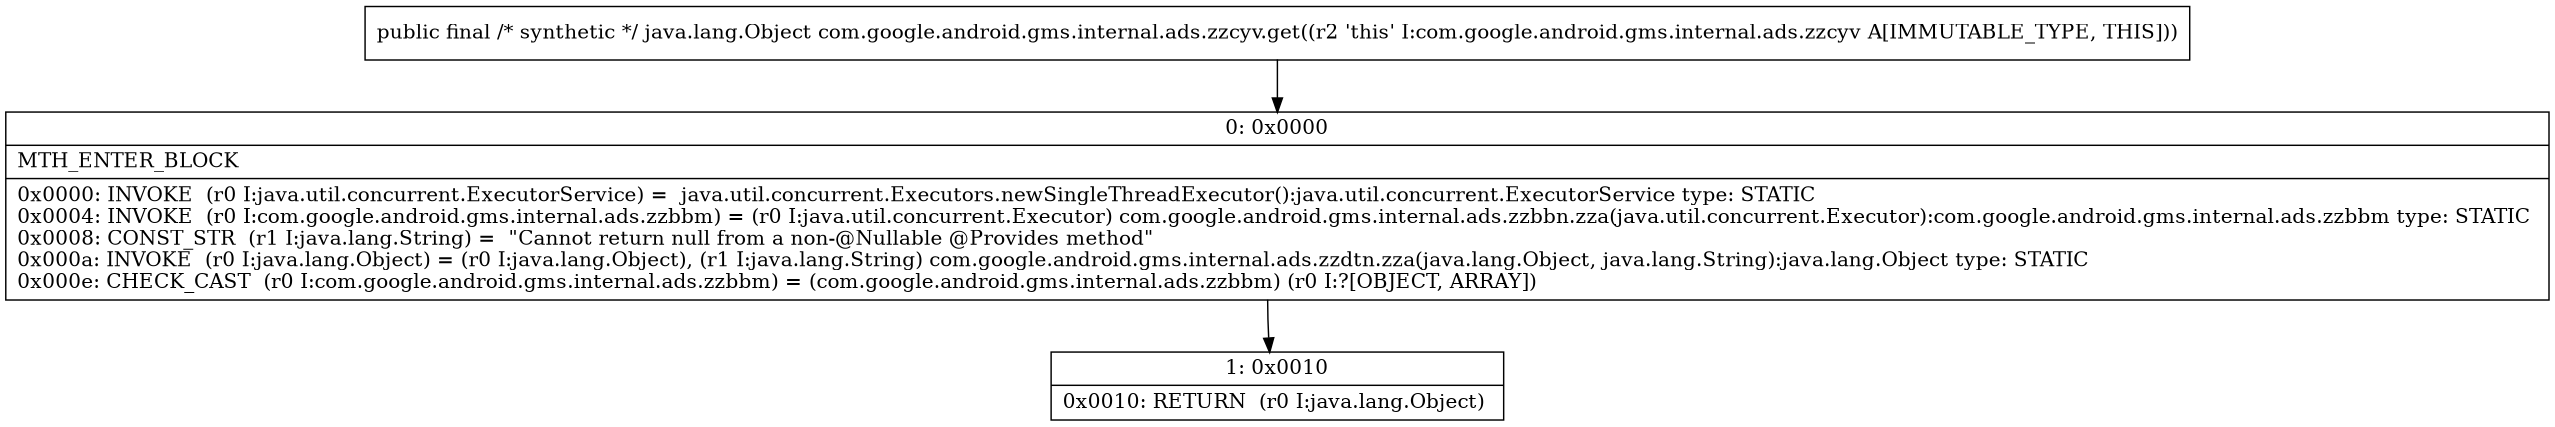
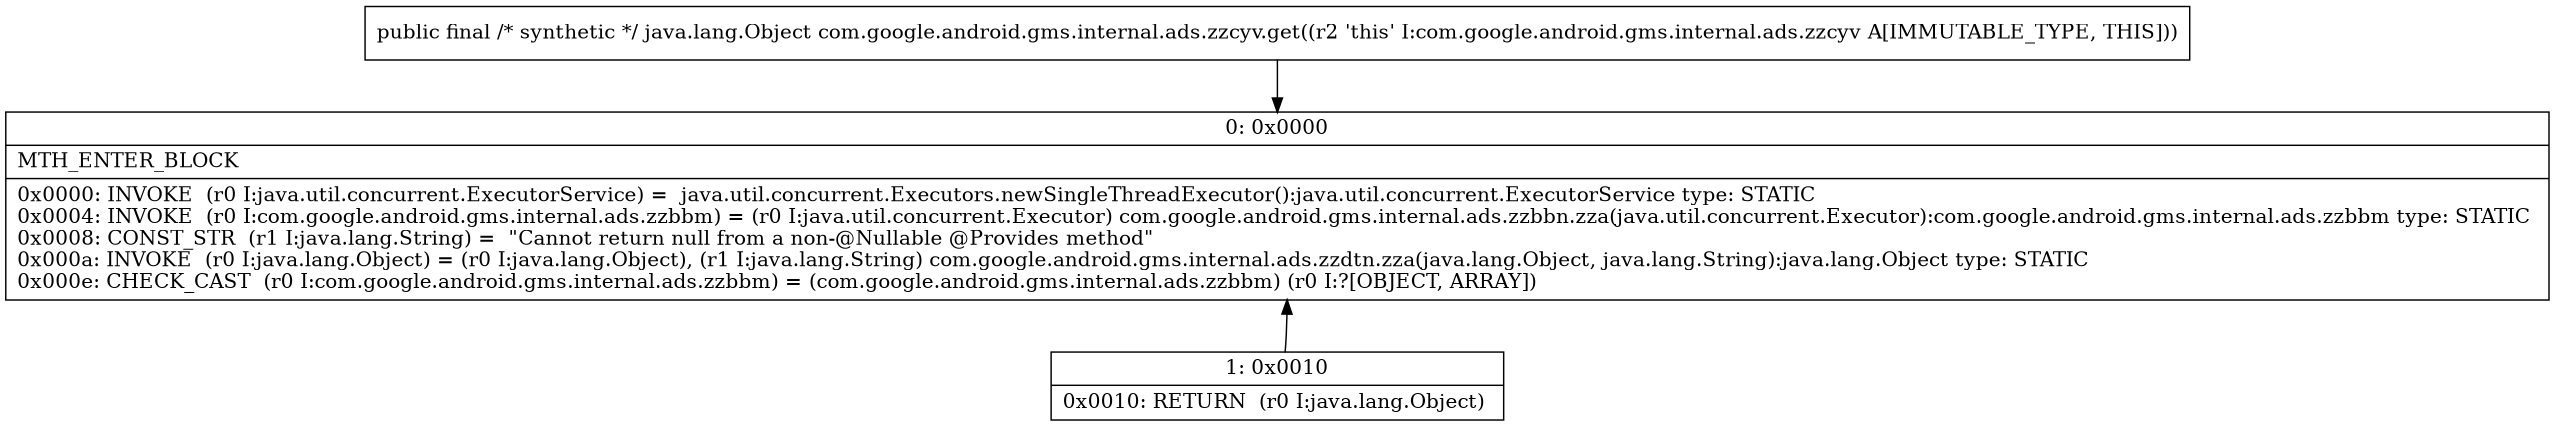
(1268, 319) -> (1286, 333)
